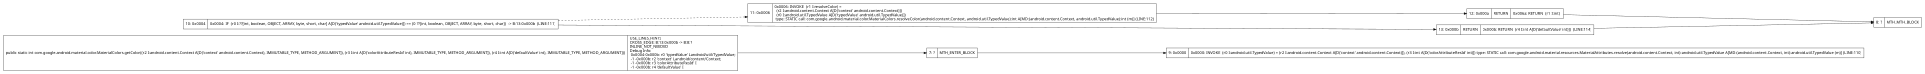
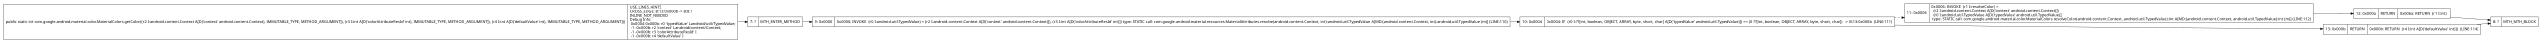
none -> (1514, 22)
(957, 53) -> (780, 22)
